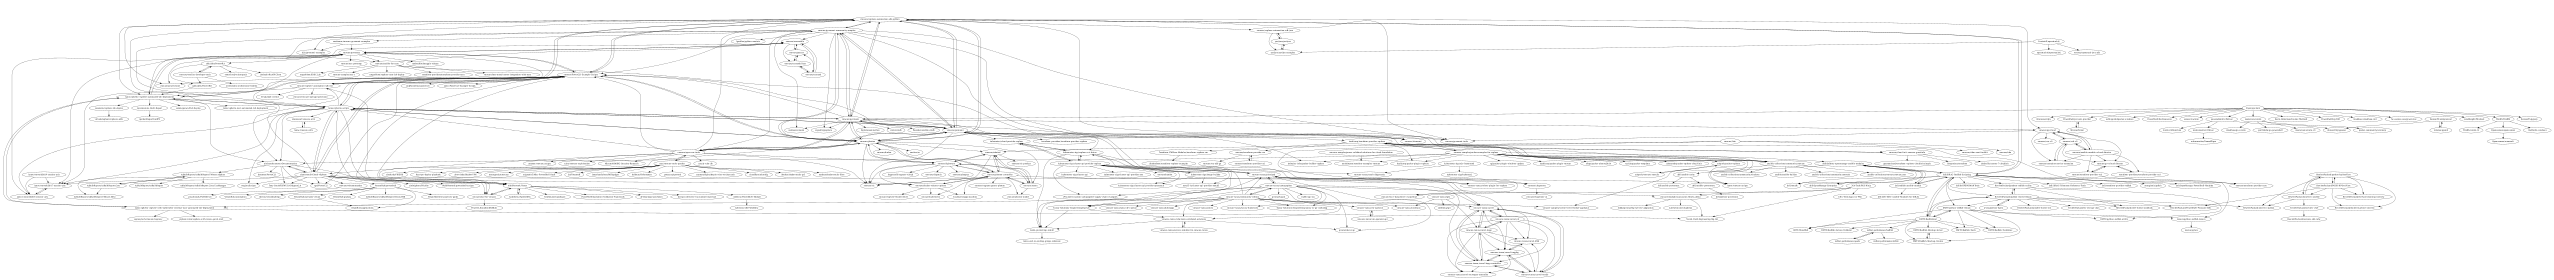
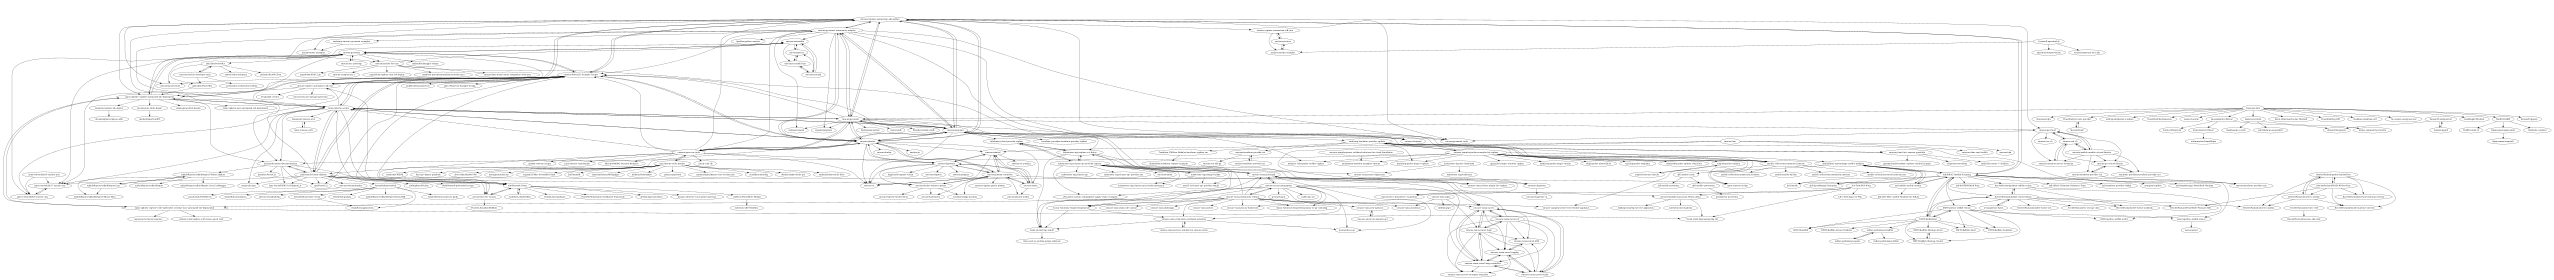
(352, 46) -> (353, 59)
(2306, 130) -> none
(2304, 202) -> (2328, 202)
